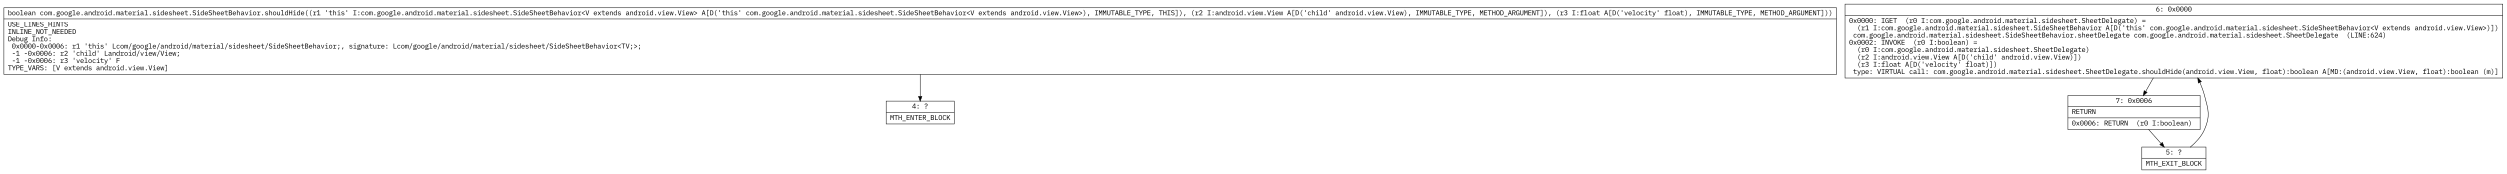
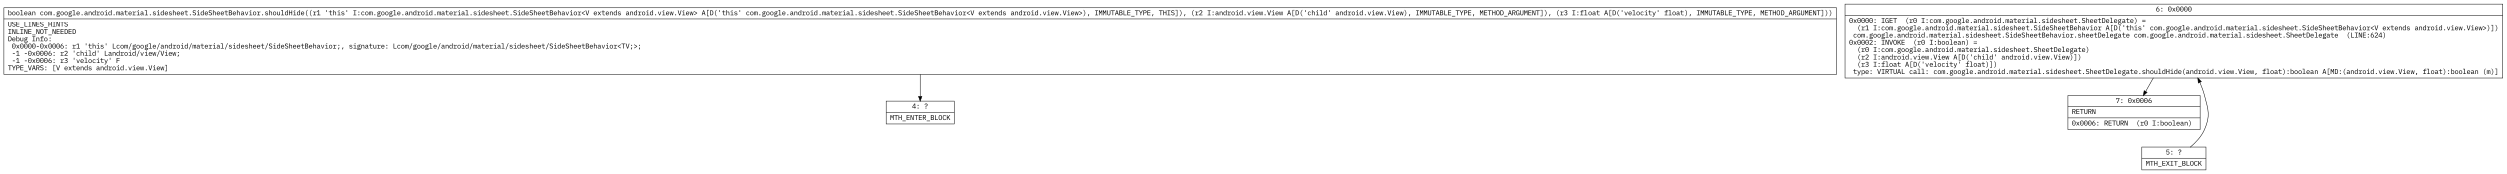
(2155, 136) -> none
